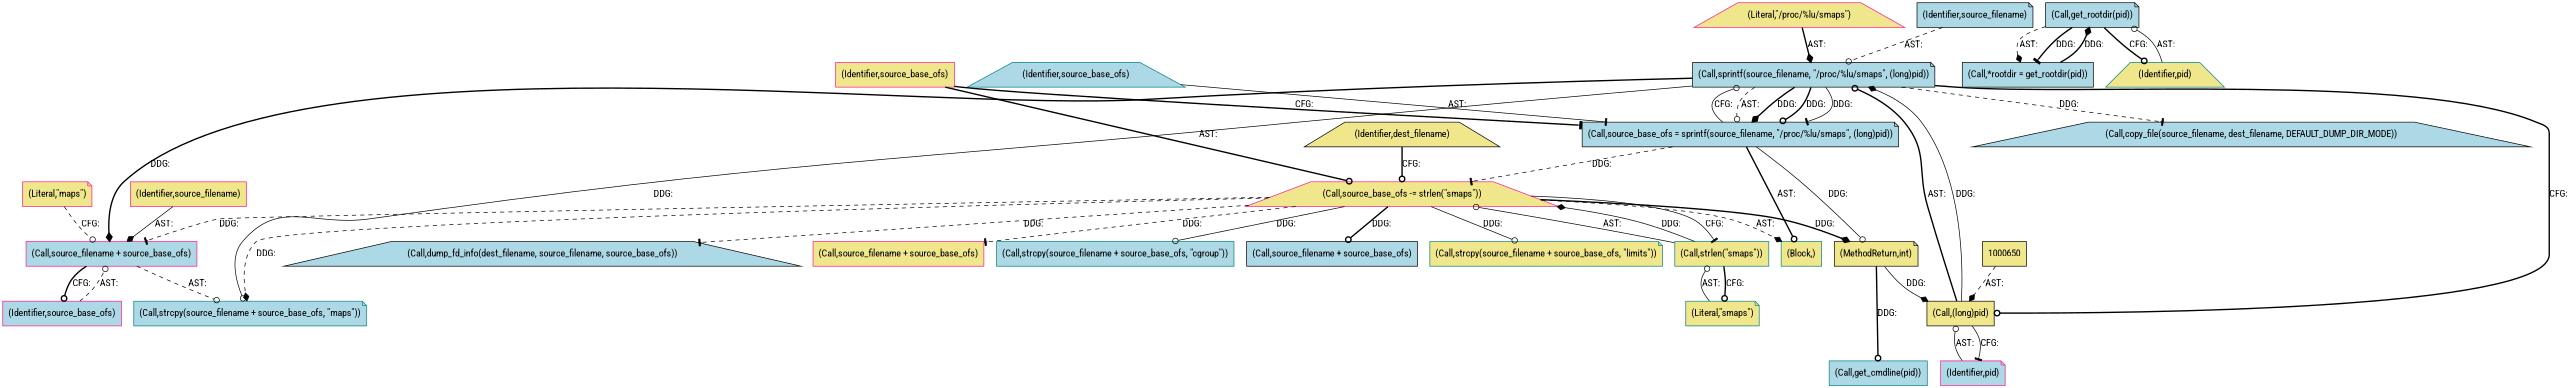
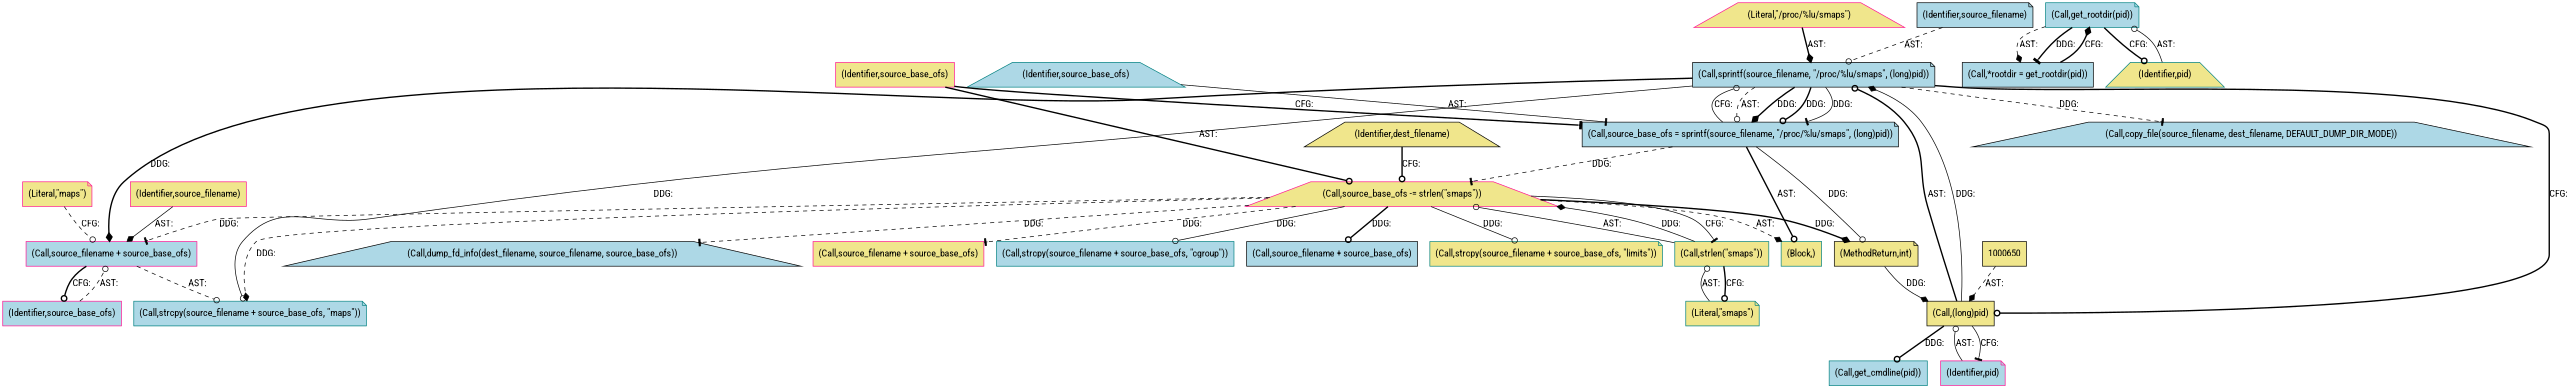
(2092, 15) -> (2092, 15)
(2095, 45) -> (2095, 45)
(1877, 311) -> (1922, 342)
